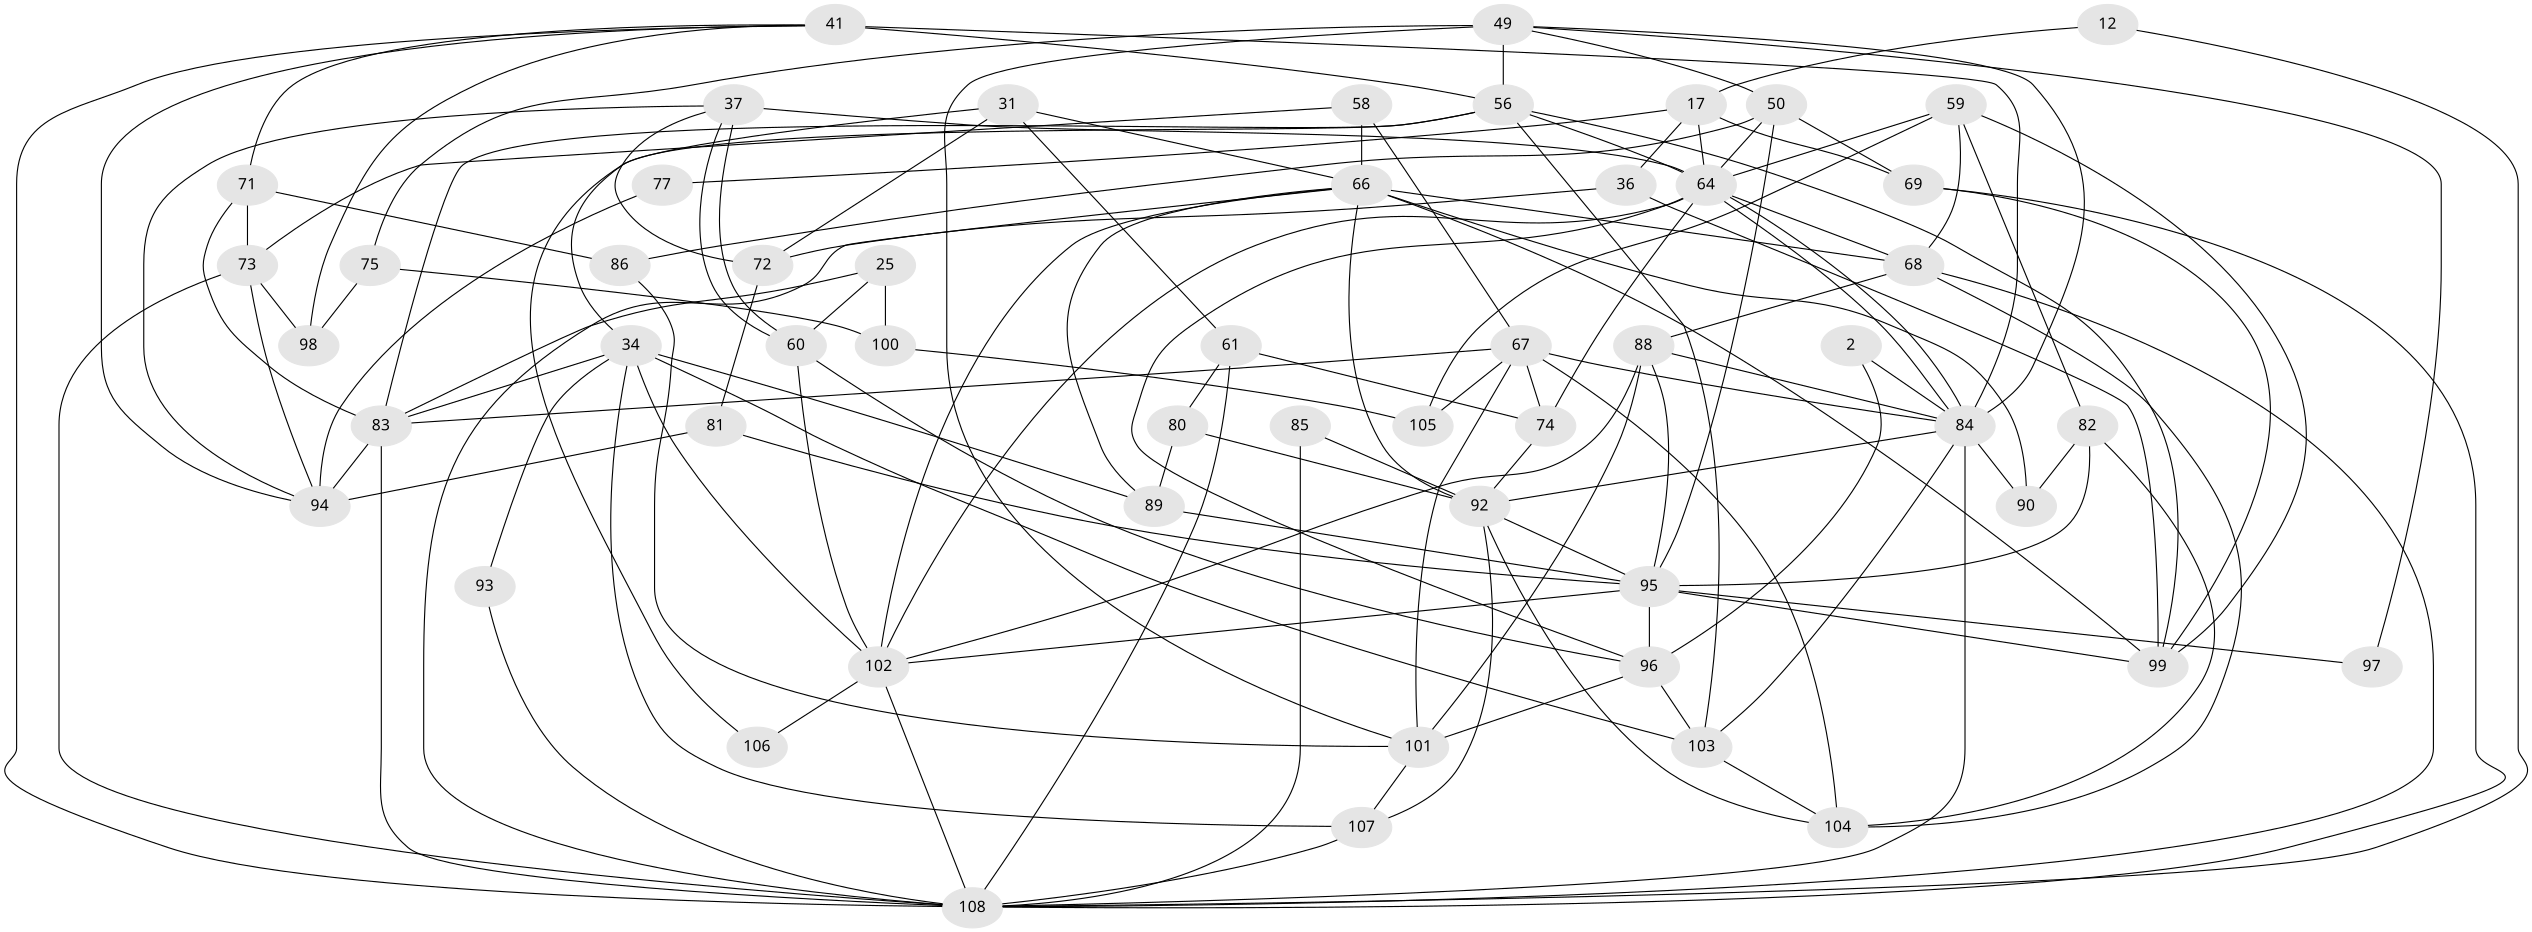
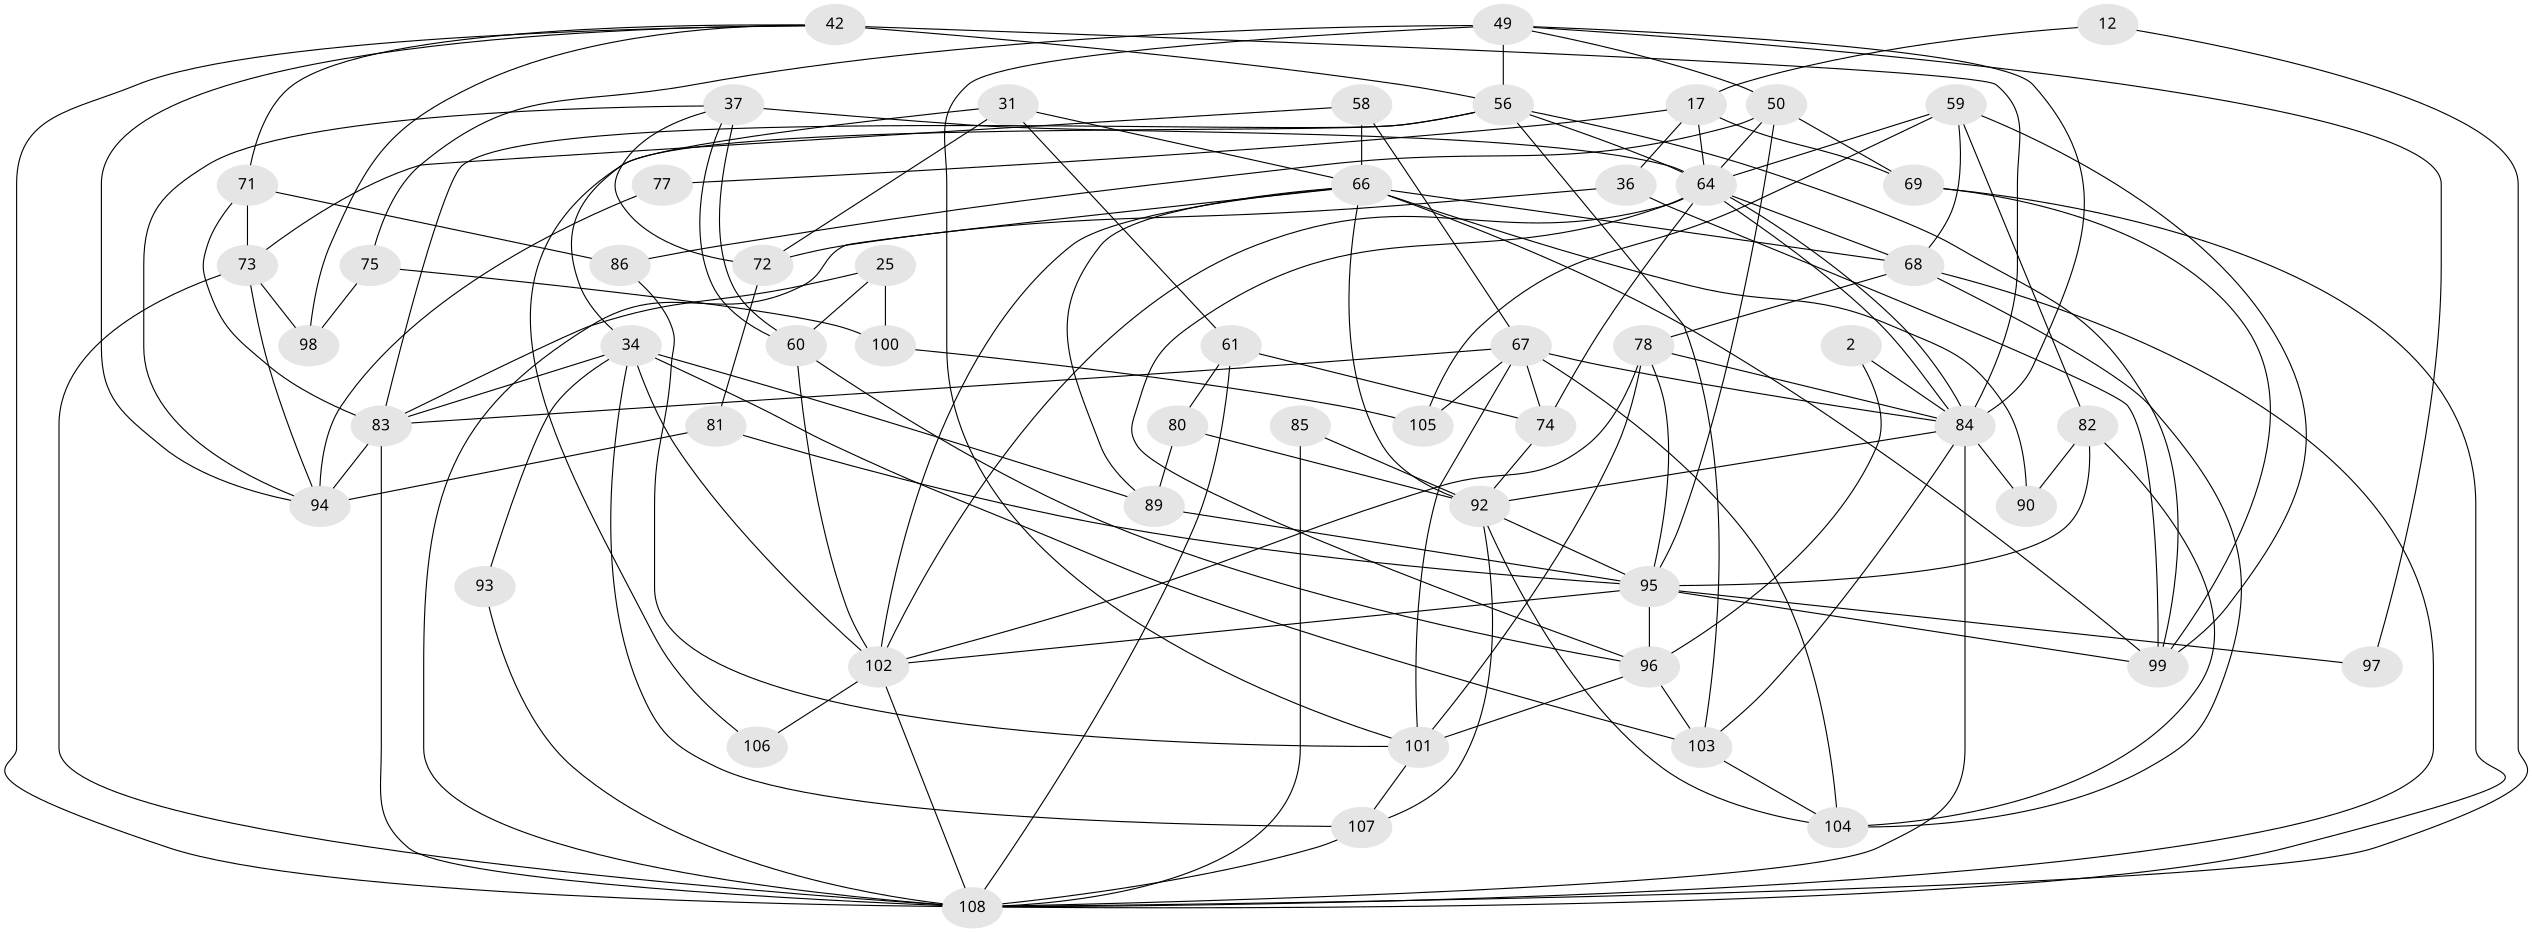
(835, 25) -> (835, 25)
(1644, 346) -> (1644, 346)
